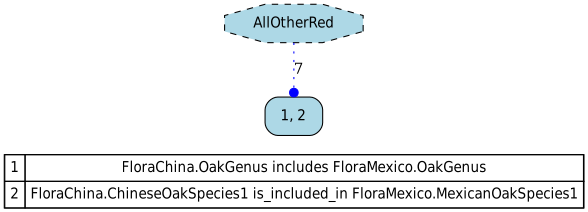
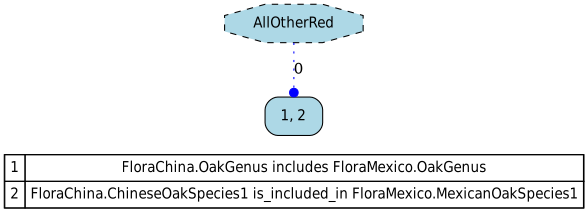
(299, 70) -> (299, 70)
